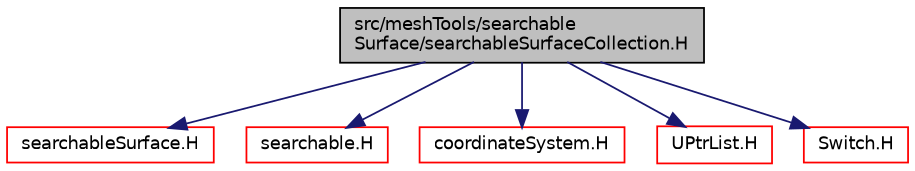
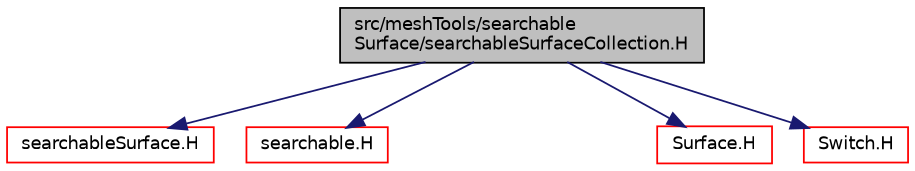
(522, 145) -> none
(715, 145) -> (715, 145)
